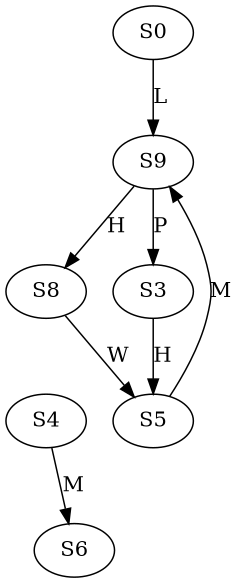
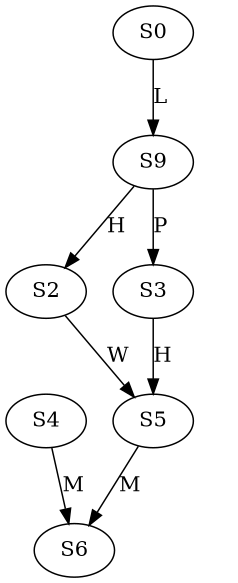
(46, 292) -> (46, 292)
(211, 299) -> (118, 479)
